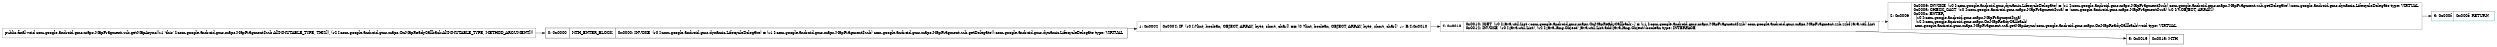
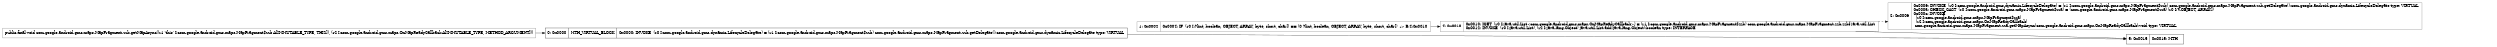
(1930, 14) -> (1931, 14)
(2463, 16) -> none
(1131, 29) -> (1626, 37)
(592, 33) -> (593, 33)
